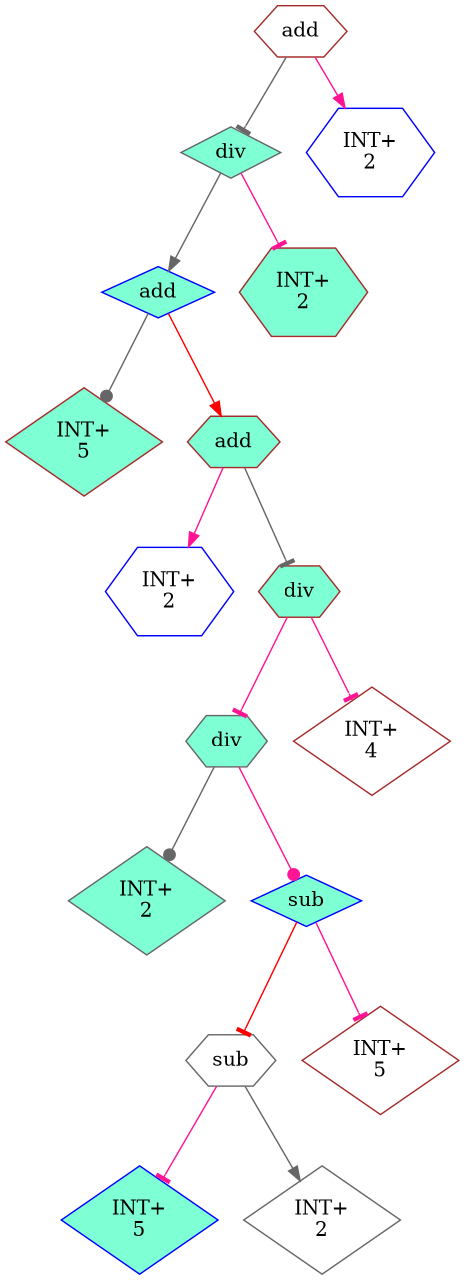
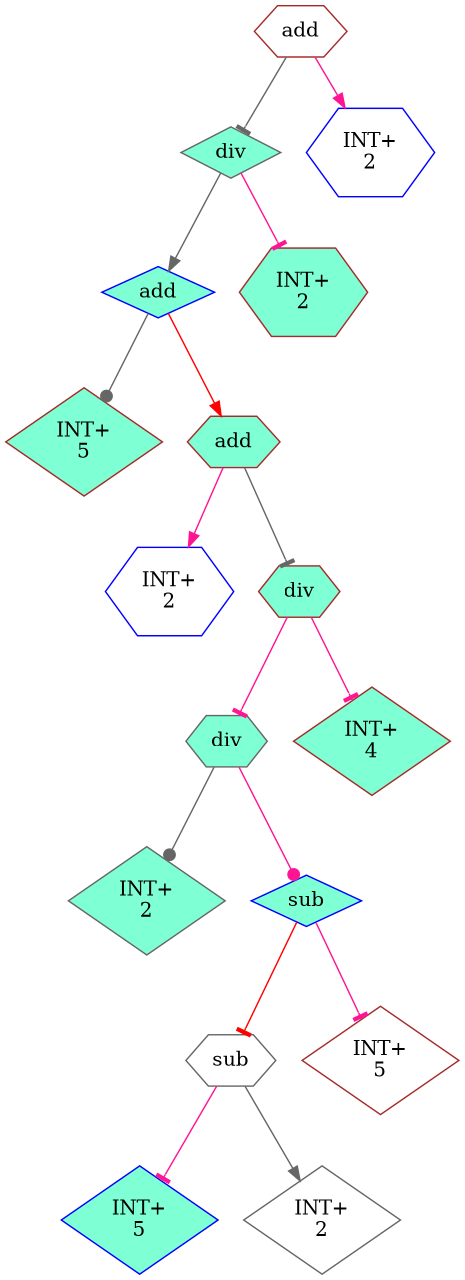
(372, 741) -> (372, 741)
